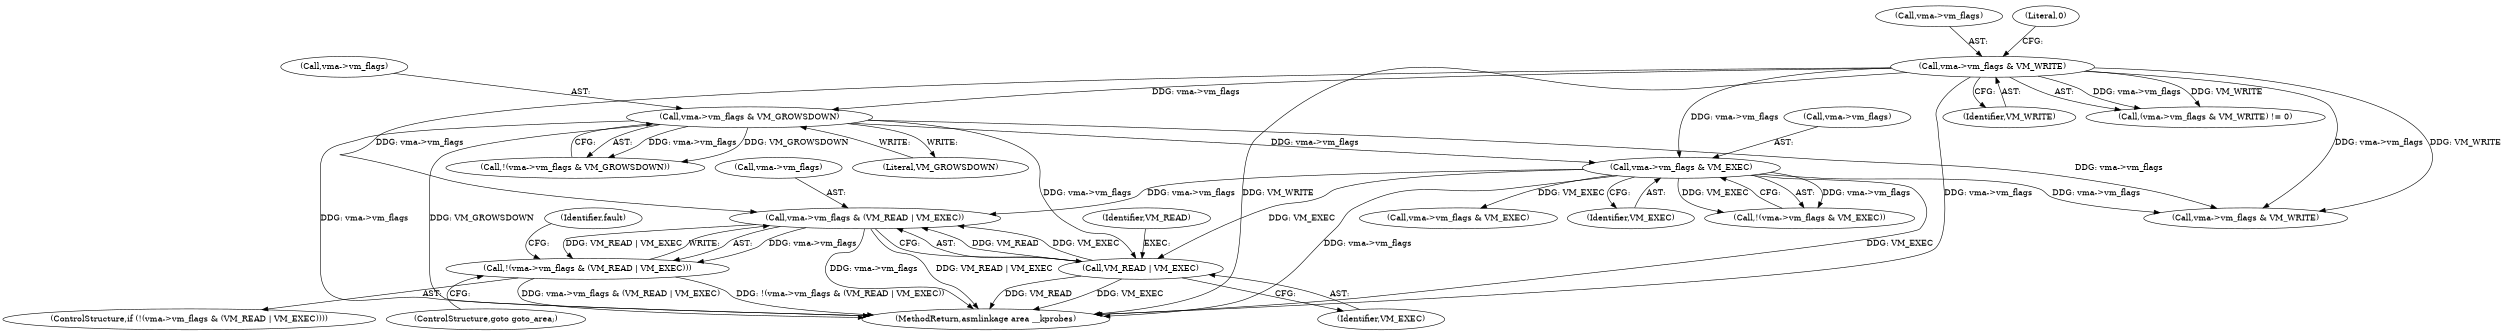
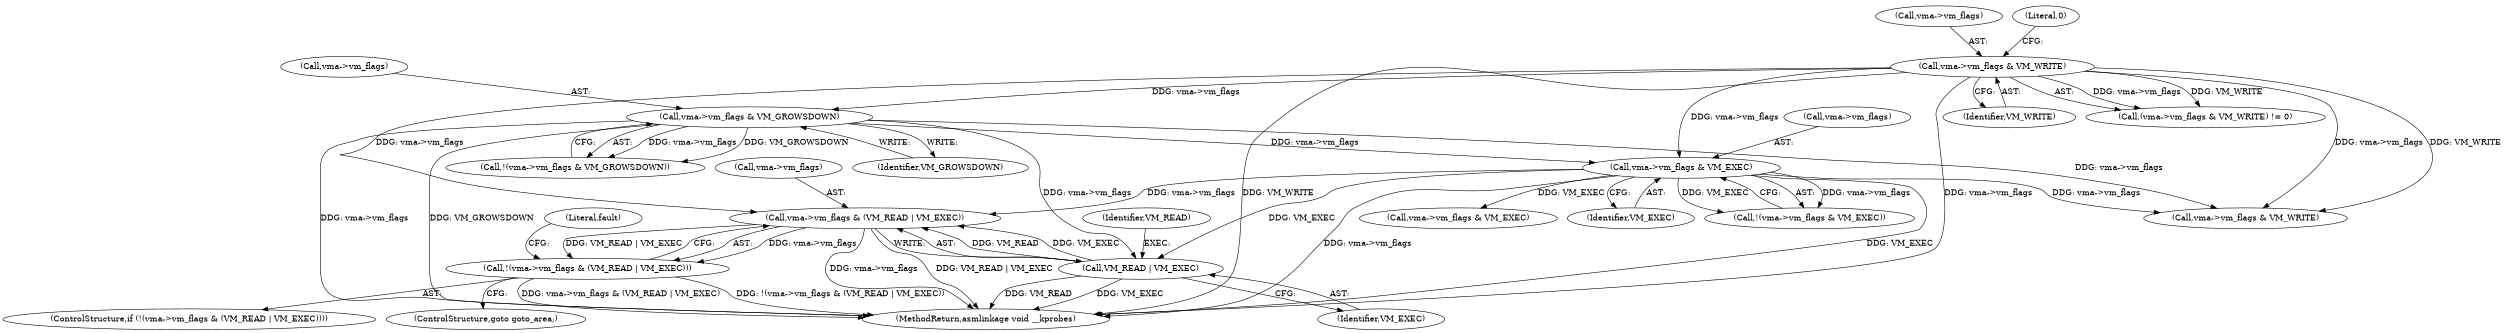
(941, 168) -> (941, 168)
(593, 218) -> (593, 218)
(706, 244) -> (706, 244)
(911, 244) -> (911, 244)
(449, 290) -> (493, 285)
(986, 319) -> (986, 319)
